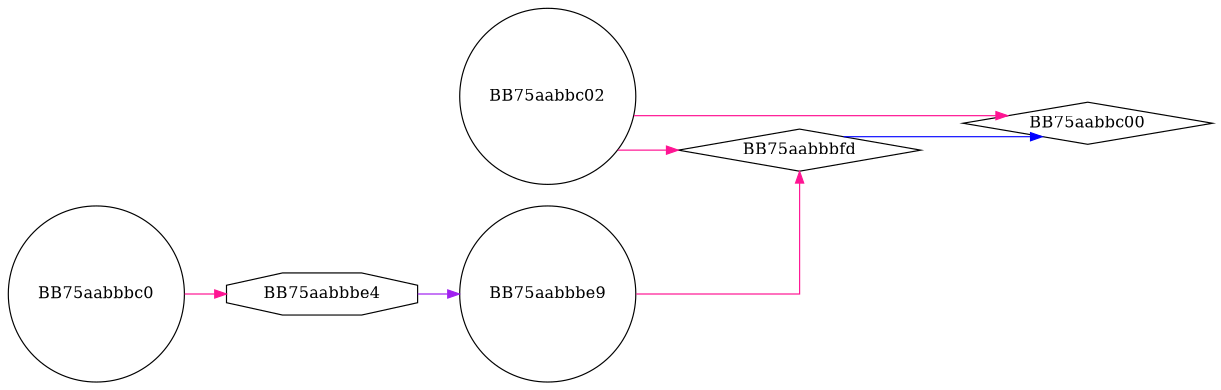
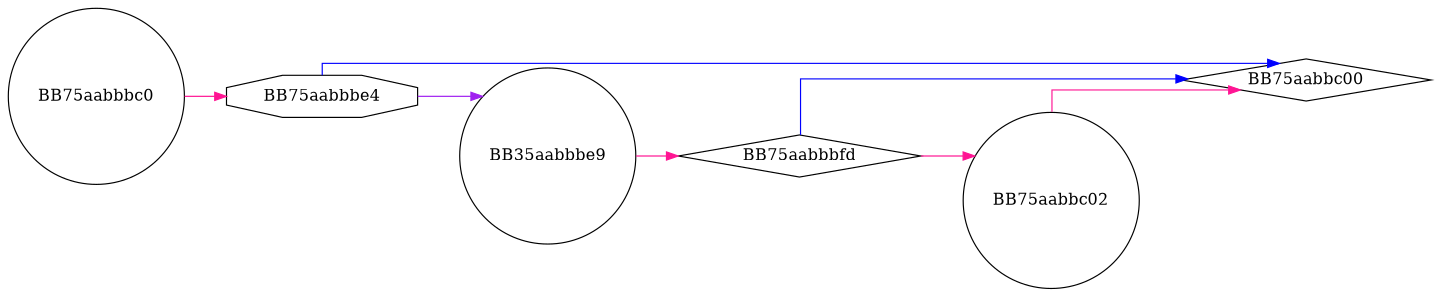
none -> (789, 63)
(642, 150) -> (942, 156)
(548, 294) -> (548, 156)
